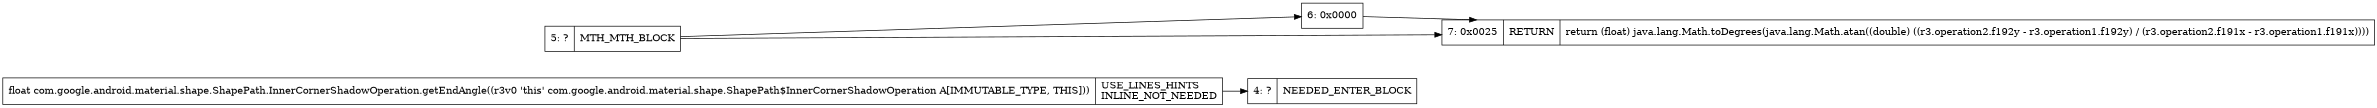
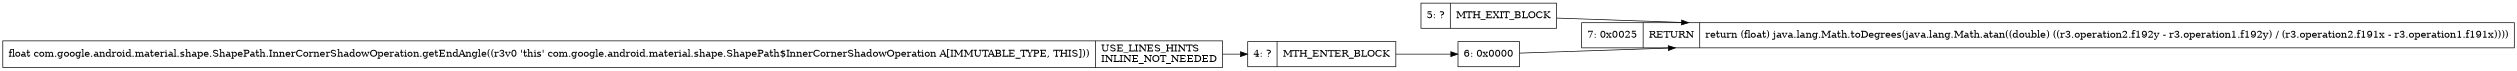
(987, 27) -> (1423, 54)
(627, 38) -> (1503, 15)
(1347, 91) -> (1336, 54)
